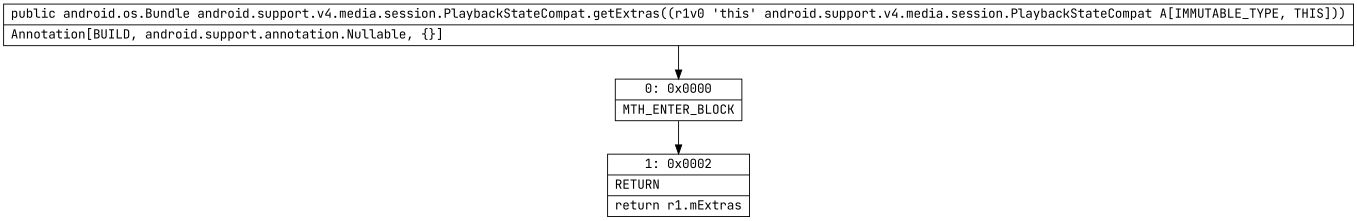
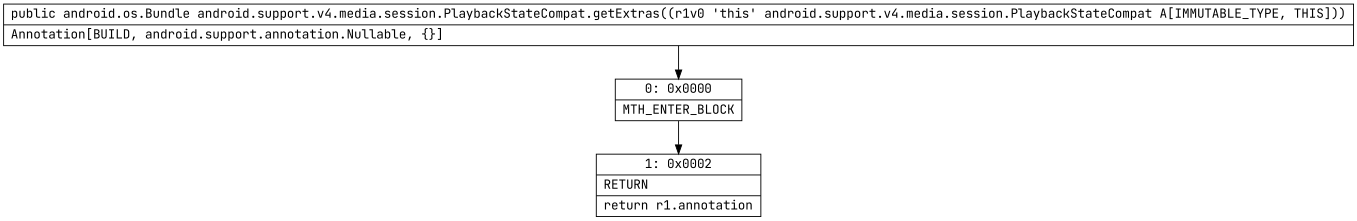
(679, 206) -> (679, 206)
